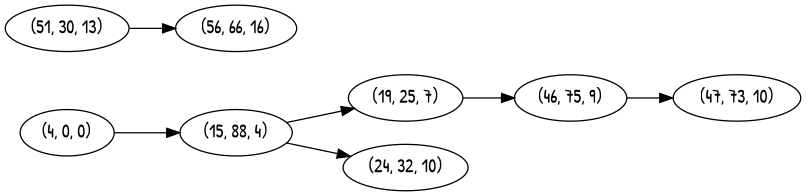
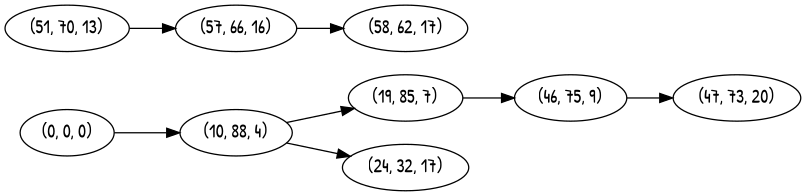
(67, 28) -> (67, 28)
(236, 28) -> (236, 28)
none -> (406, 28)
(406, 98) -> (406, 98)
(737, 98) -> (737, 98)
(67, 133) -> (67, 133)
(236, 133) -> (236, 133)
(406, 168) -> (406, 168)
